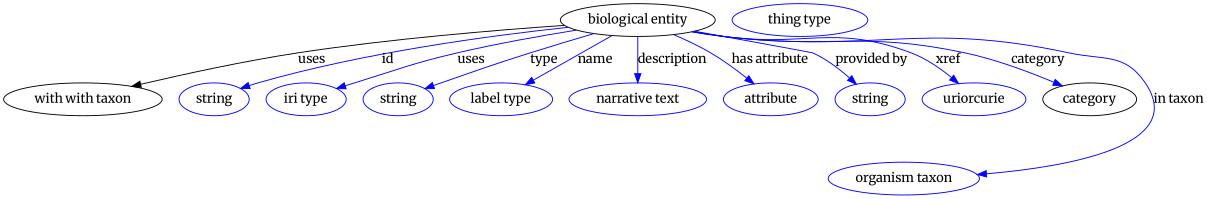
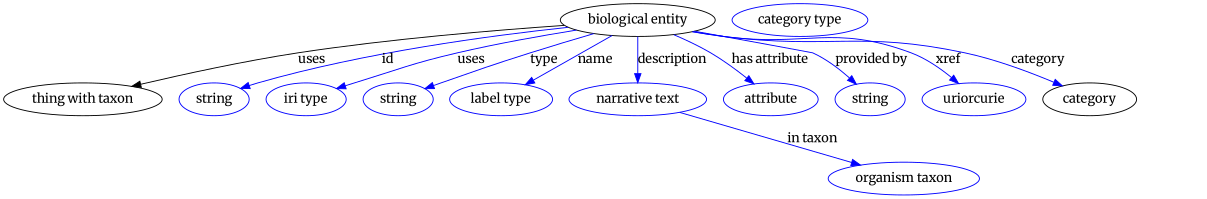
(800, 20) -> (800, 20)
(1032, 46) -> (766, 137)
(83, 99) -> (83, 99)
